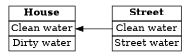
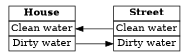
(147, 43) -> (147, 43)
none -> (91, 44)
